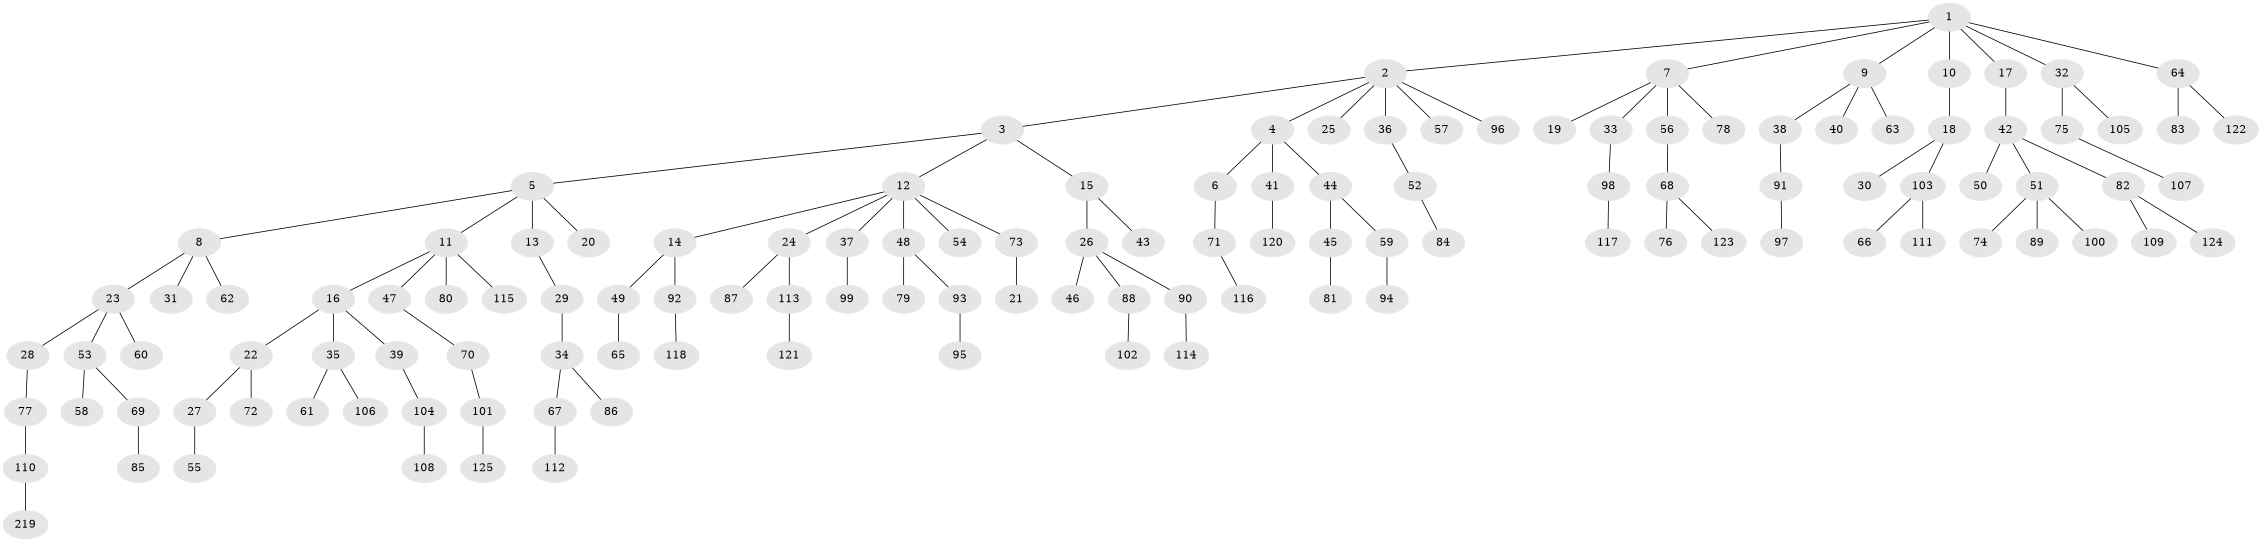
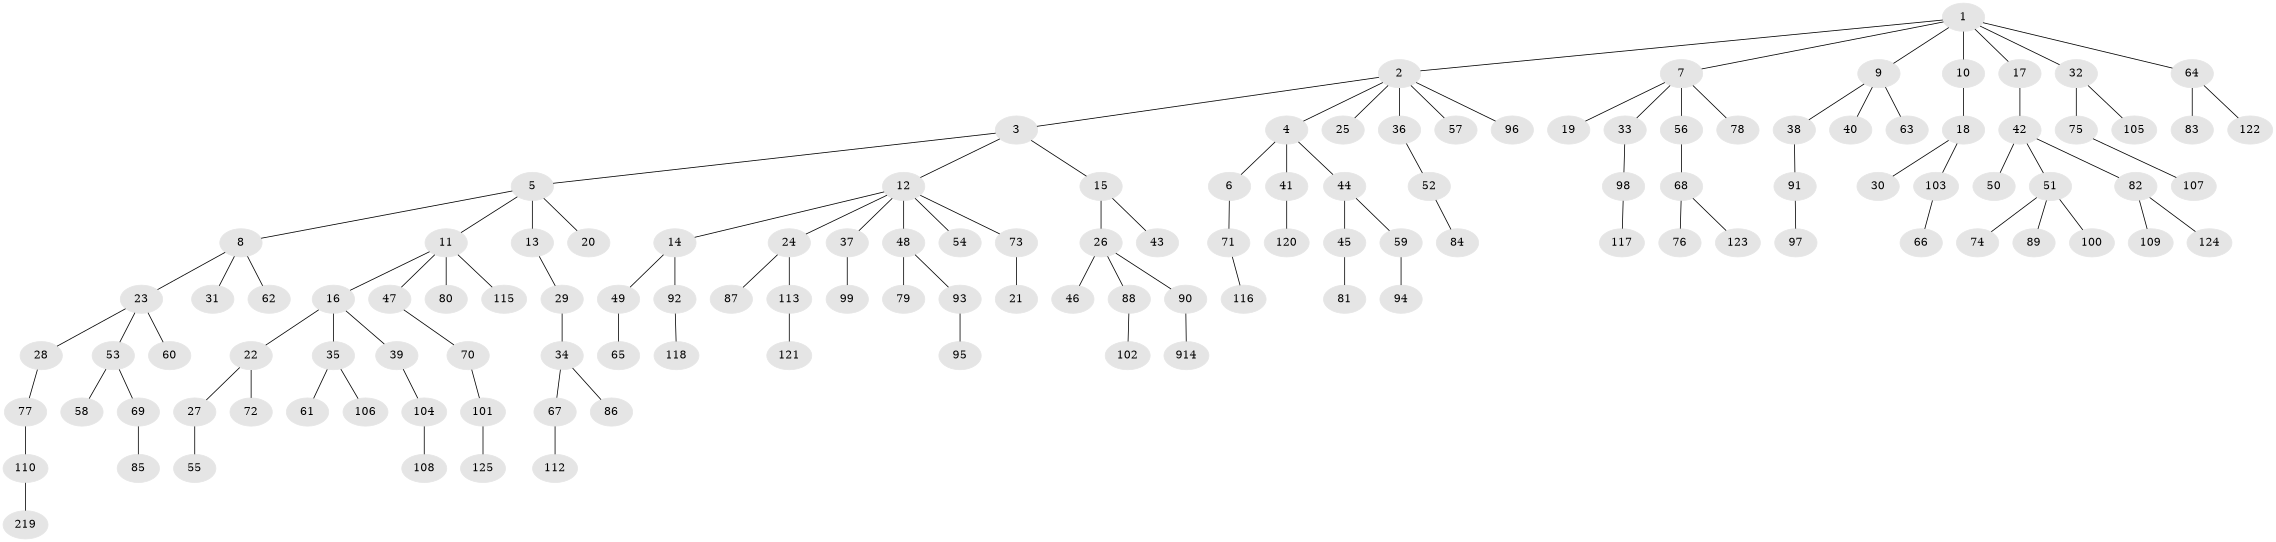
(1923, 243) -> none
(1186, 356) -> (1186, 356)
